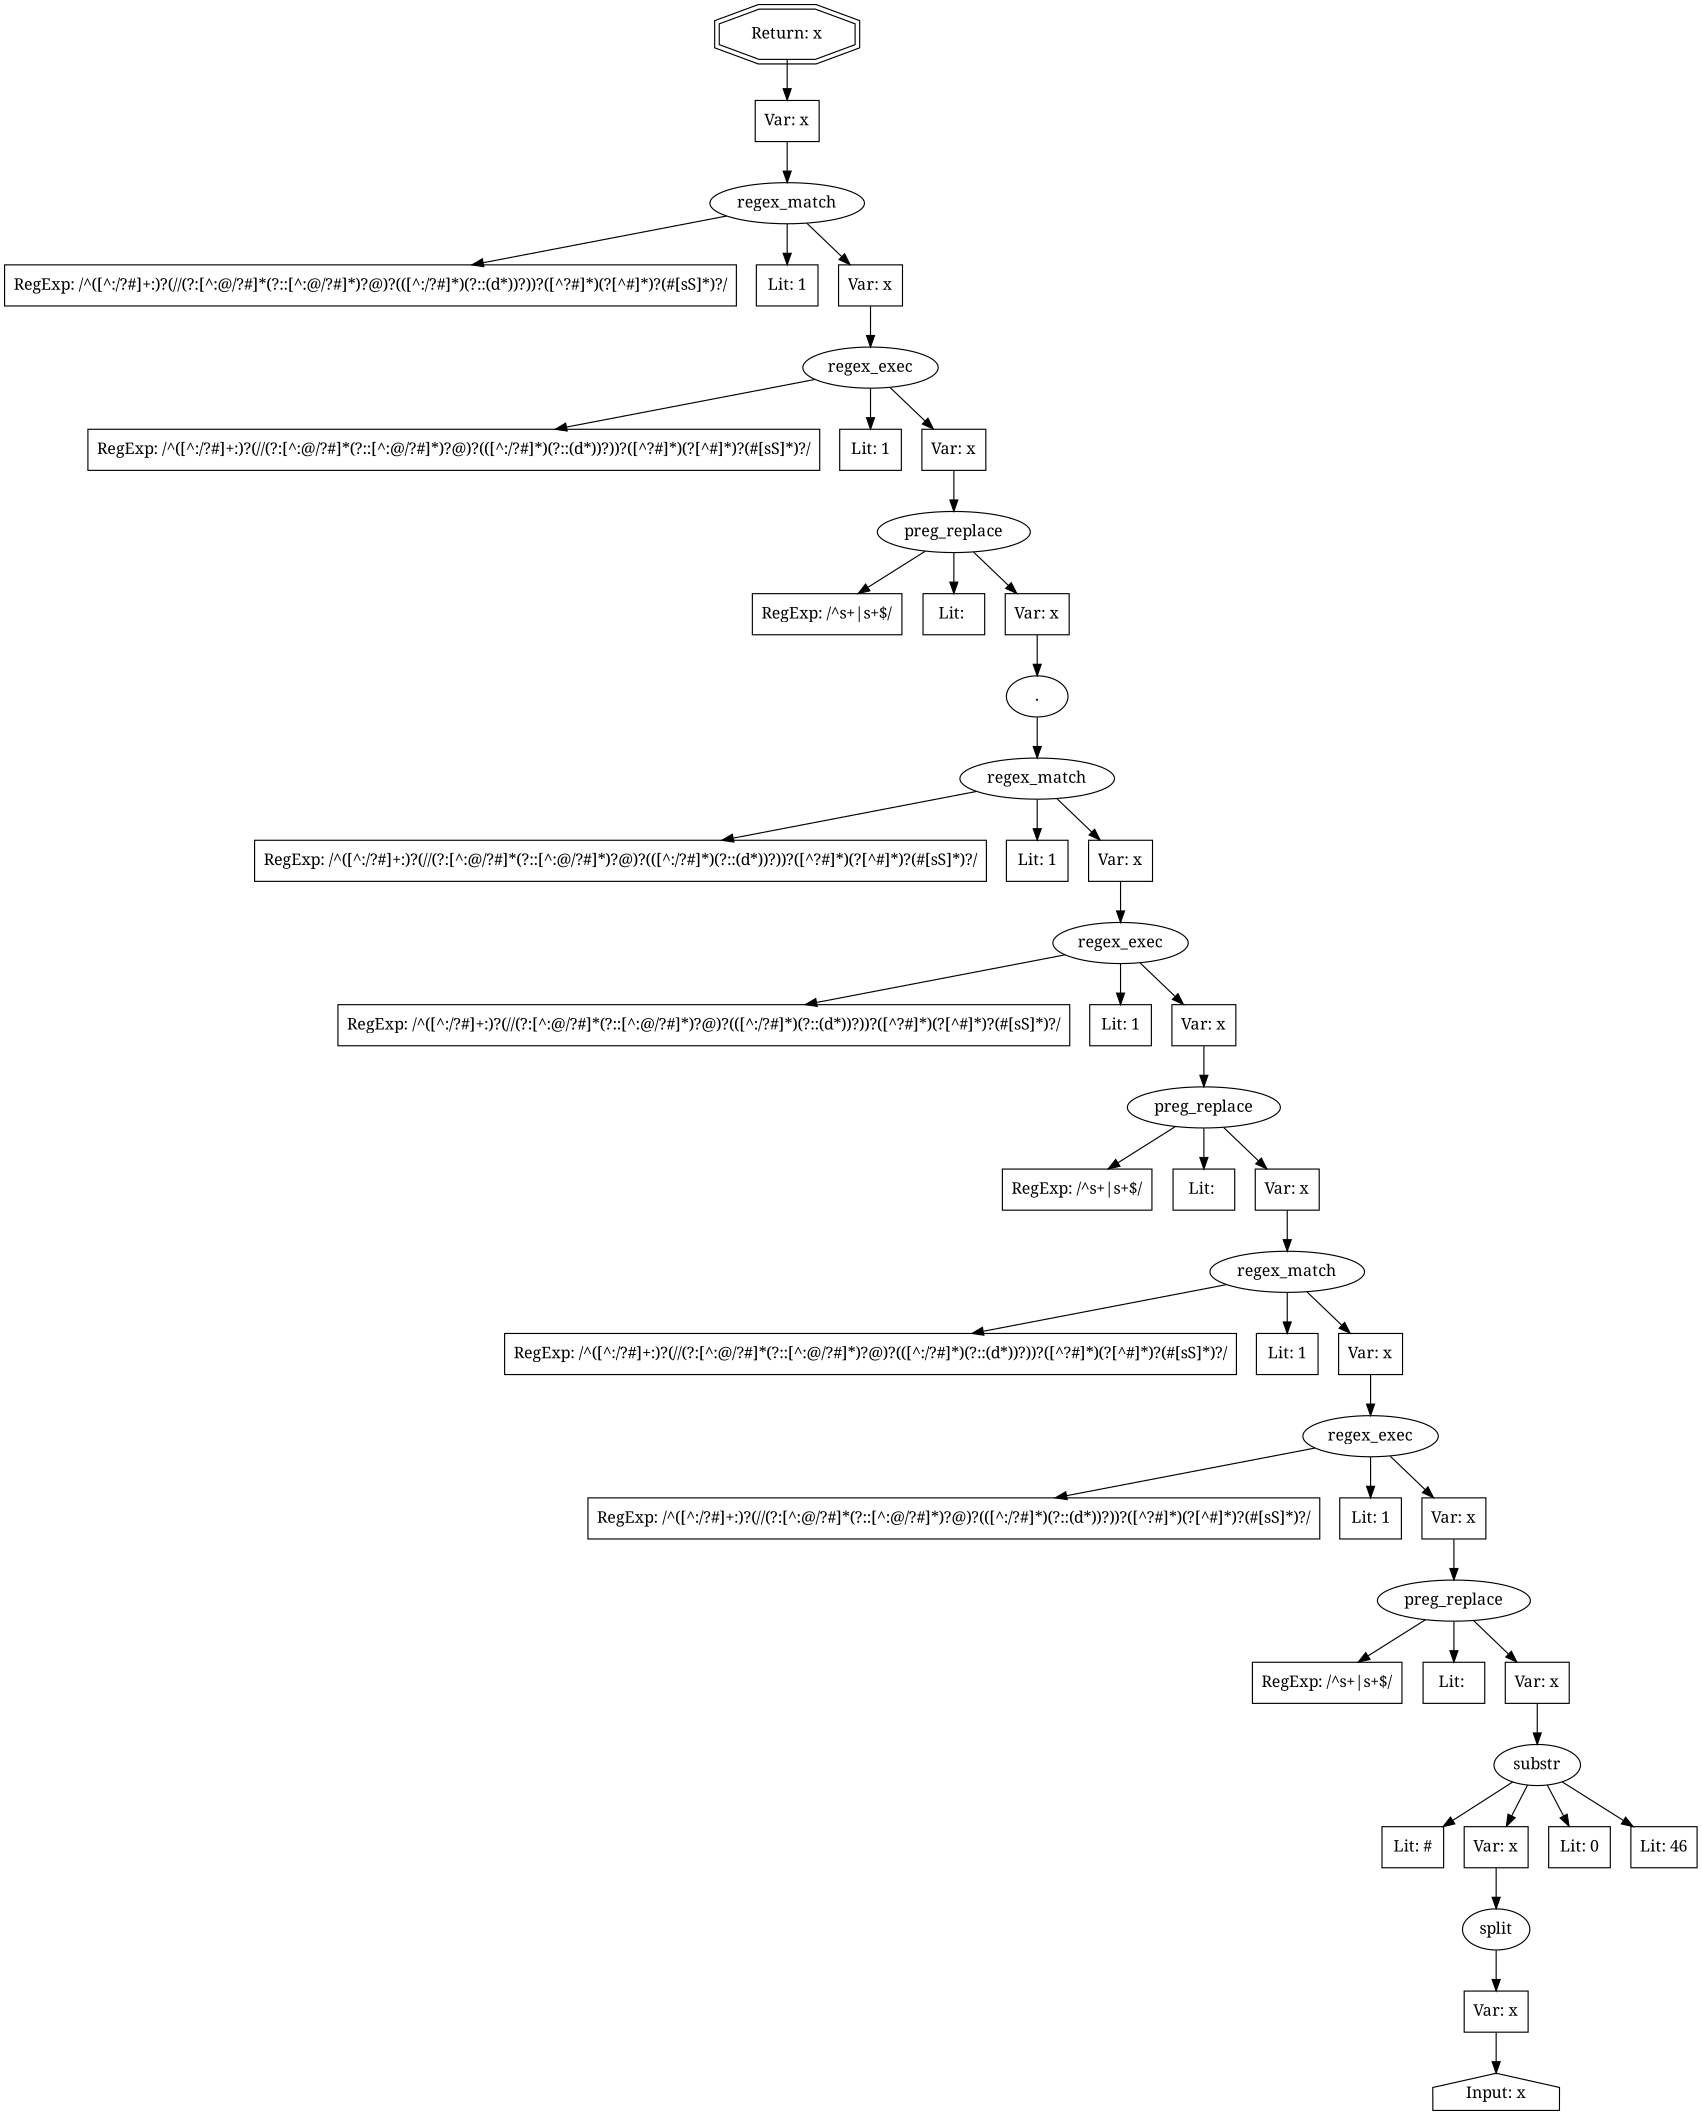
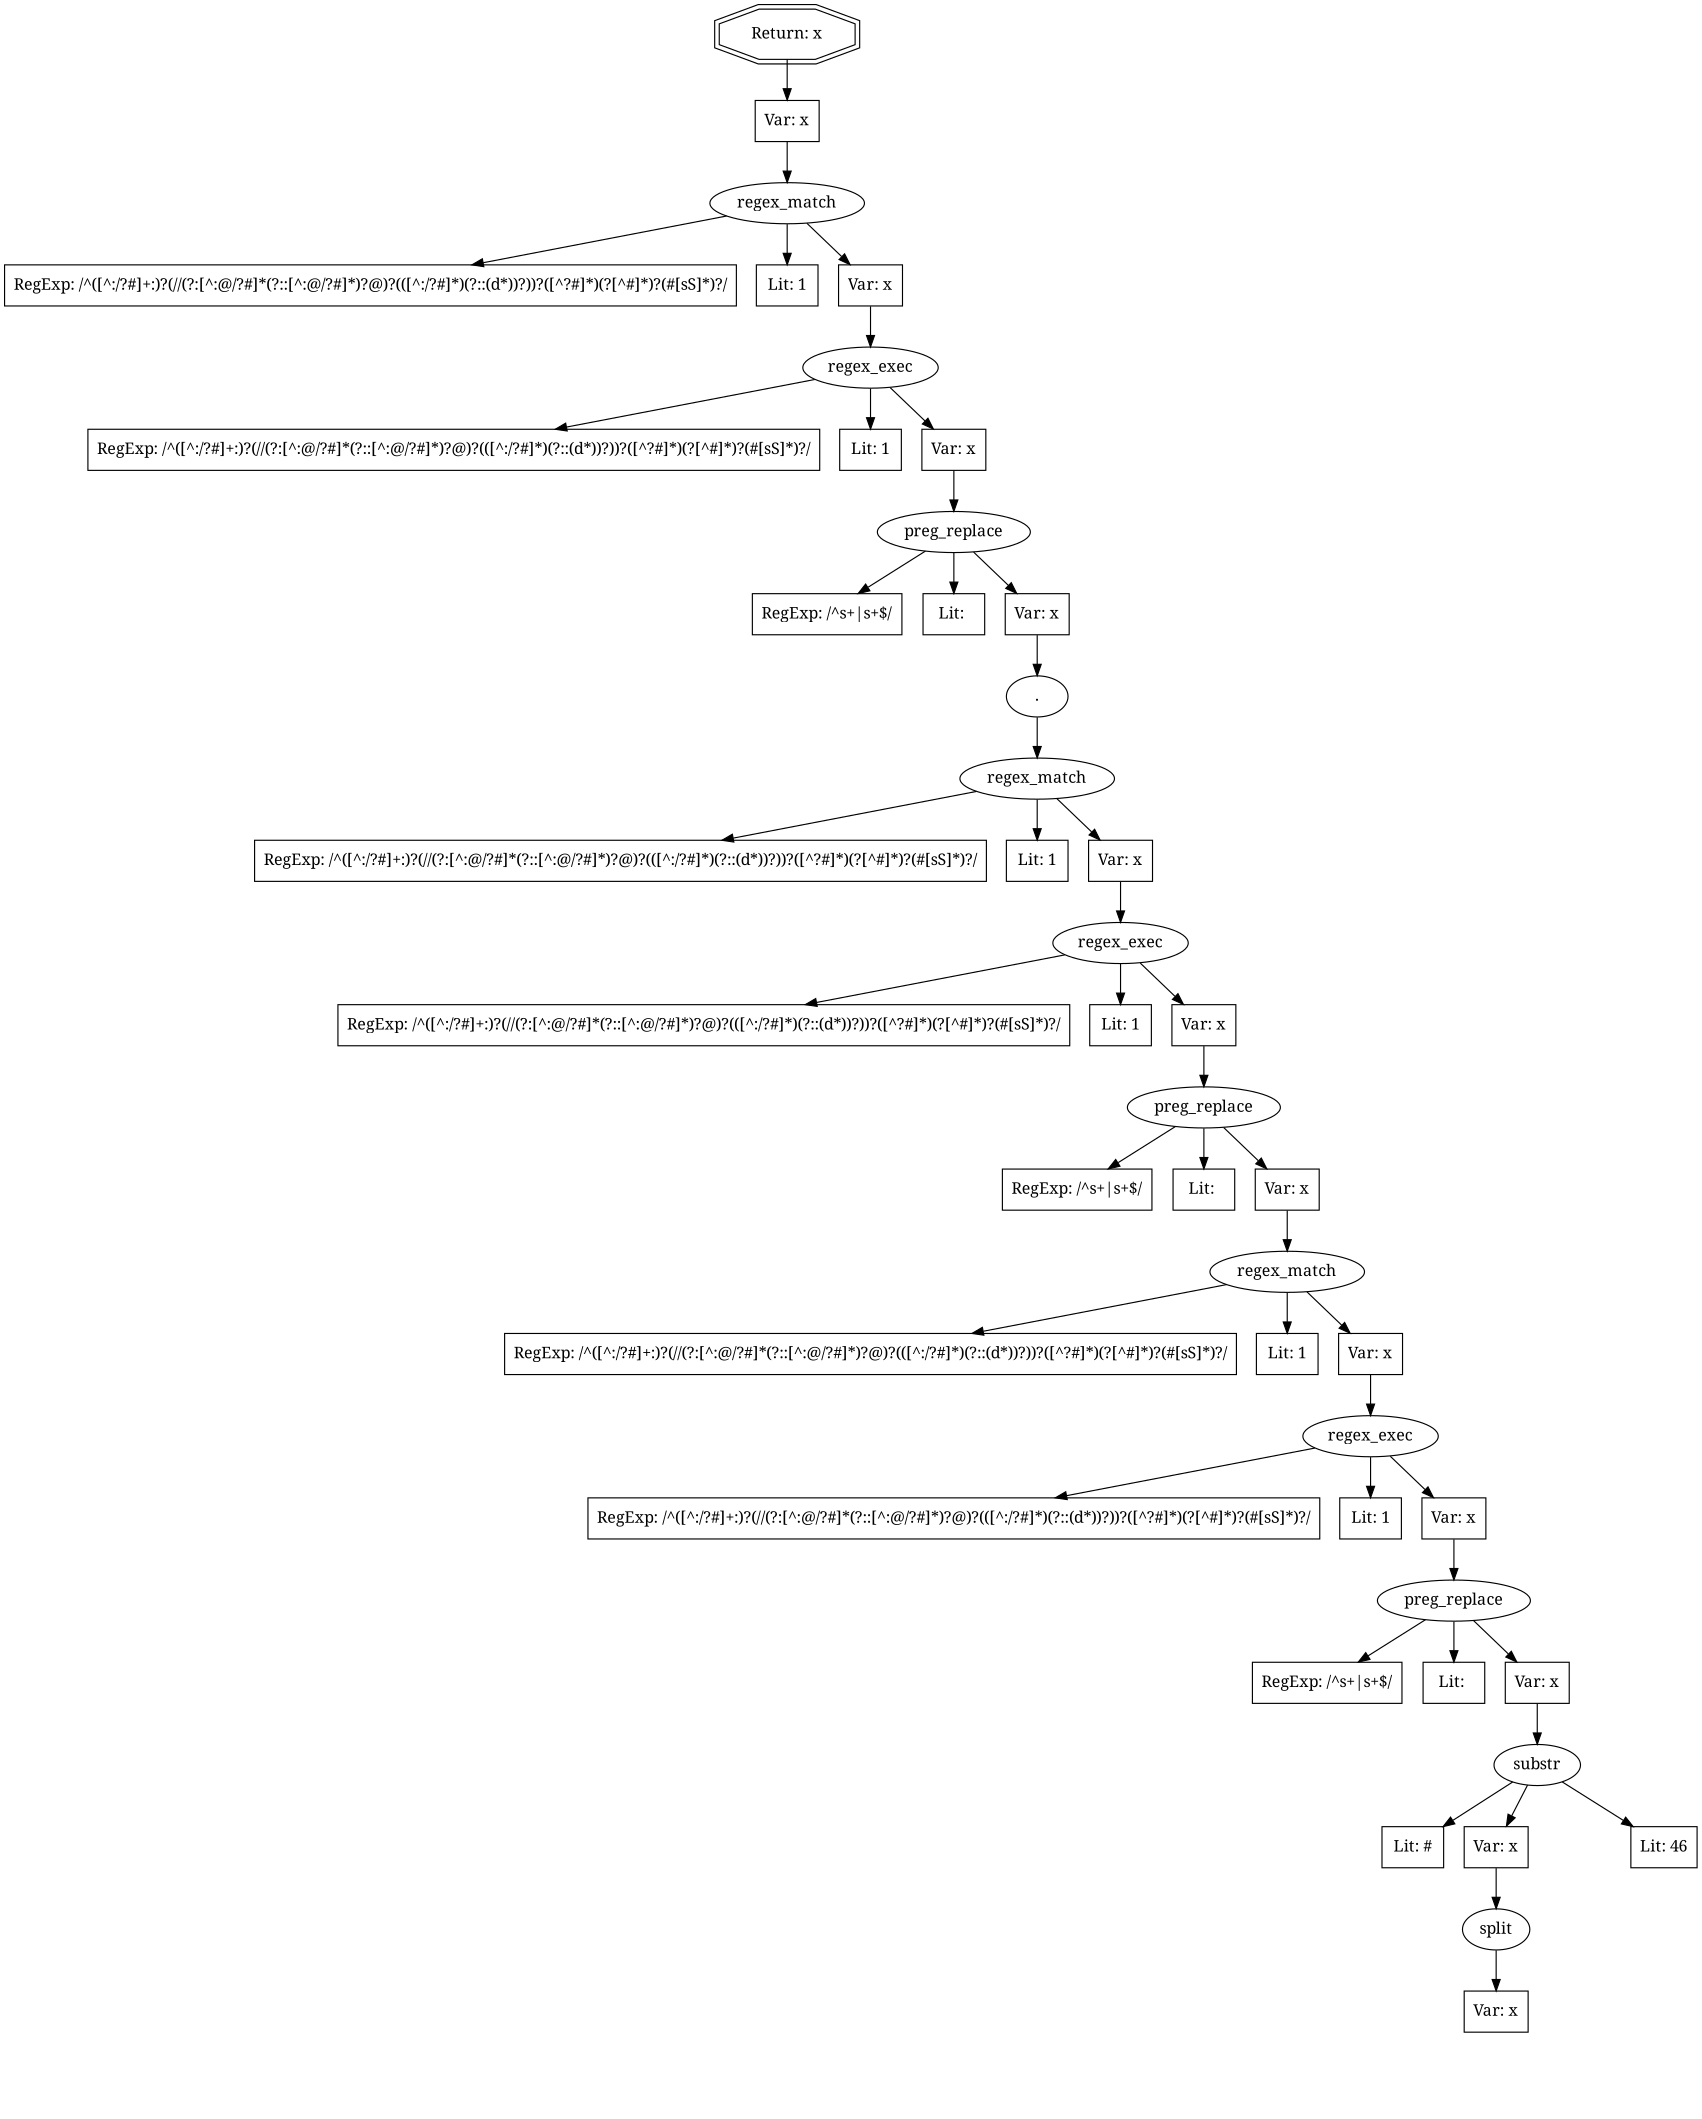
(1579, 1847) -> none
(1496, 2094) -> none
